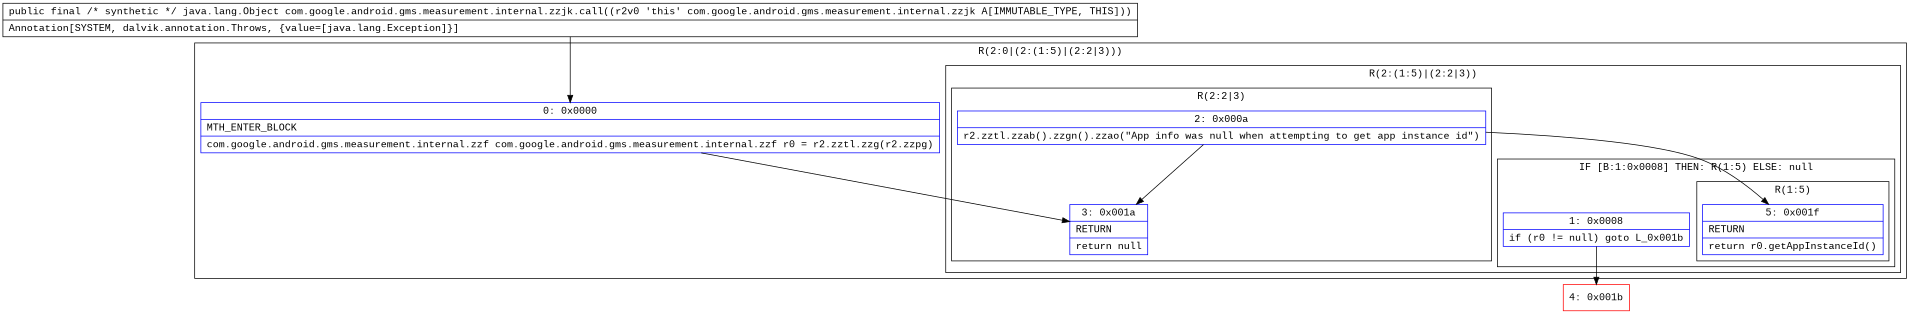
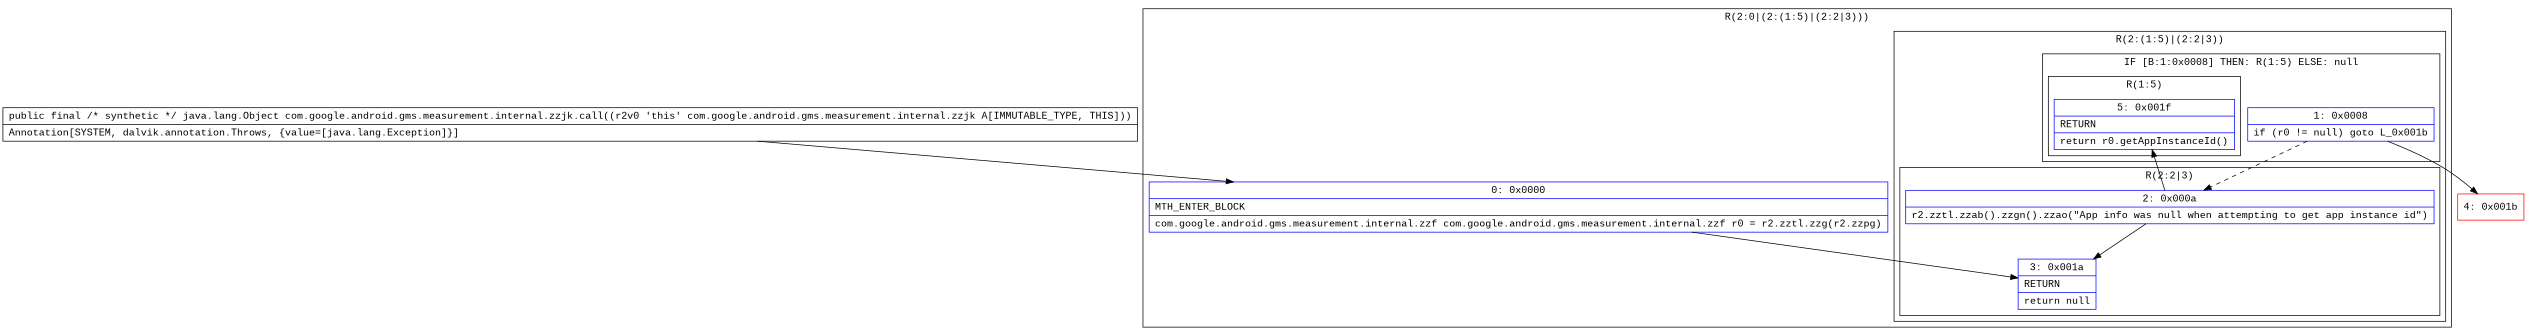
none -> (2276, 156)
